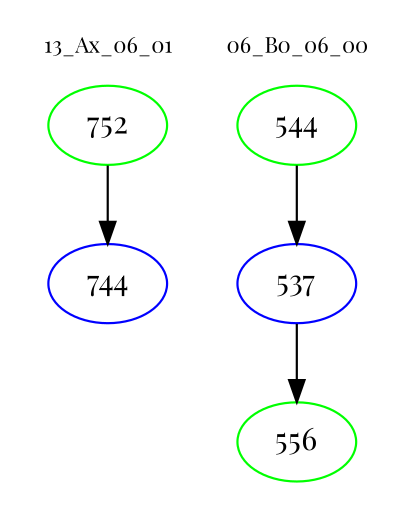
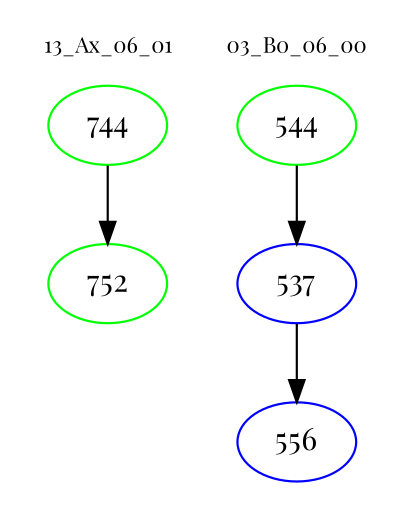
(298, 47) -> (297, 47)
(108, 194) -> (108, 194)
(108, 284) -> (108, 125)
(297, 442) -> (297, 442)
